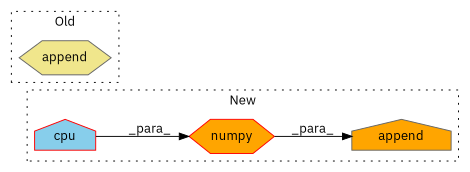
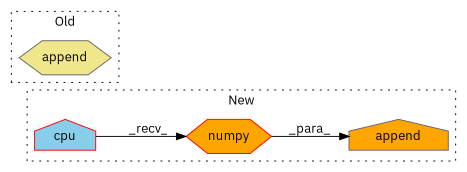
(150, 129) -> (149, 129)
